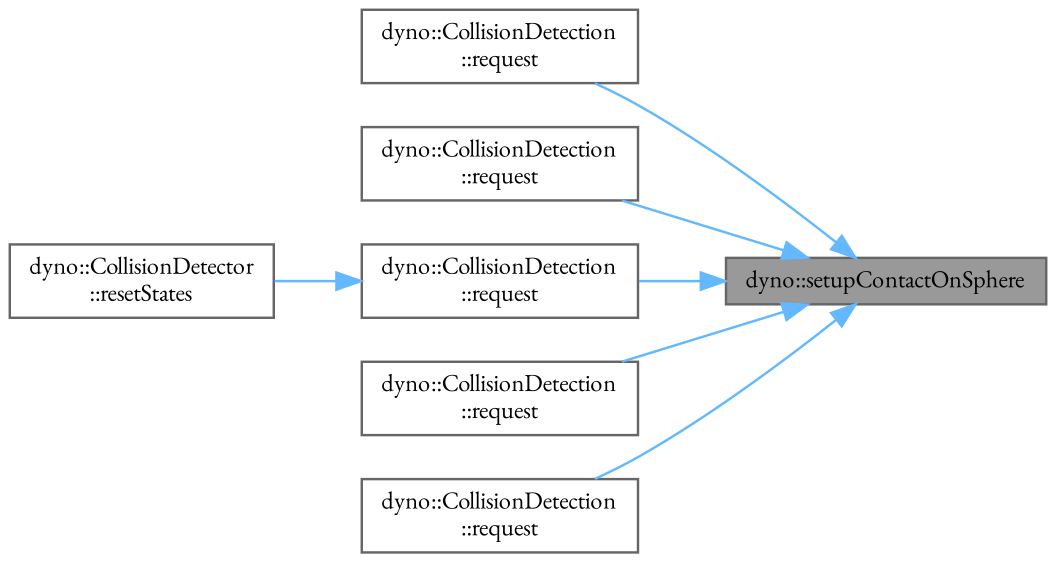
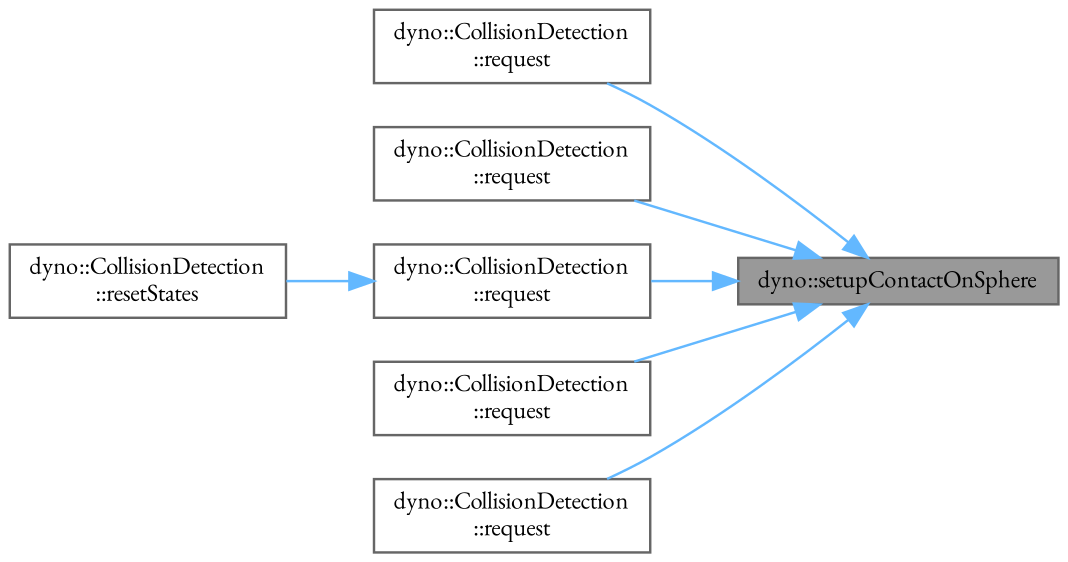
(142, 281) -> (148, 281)
